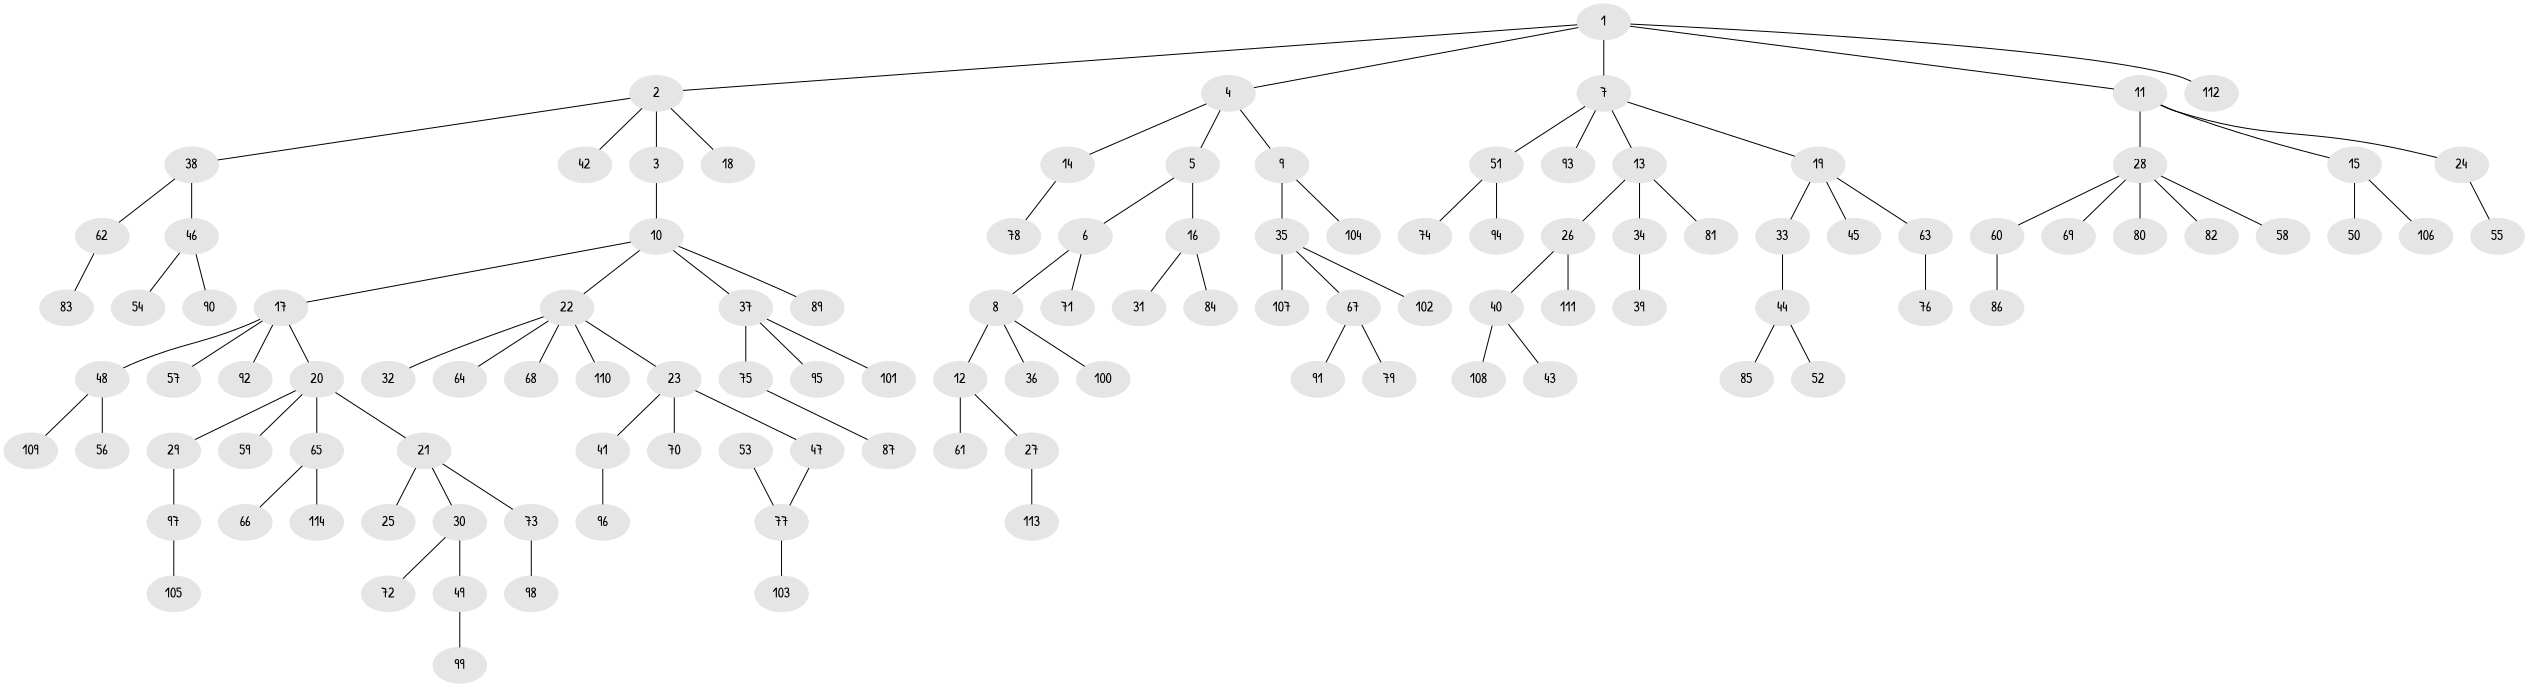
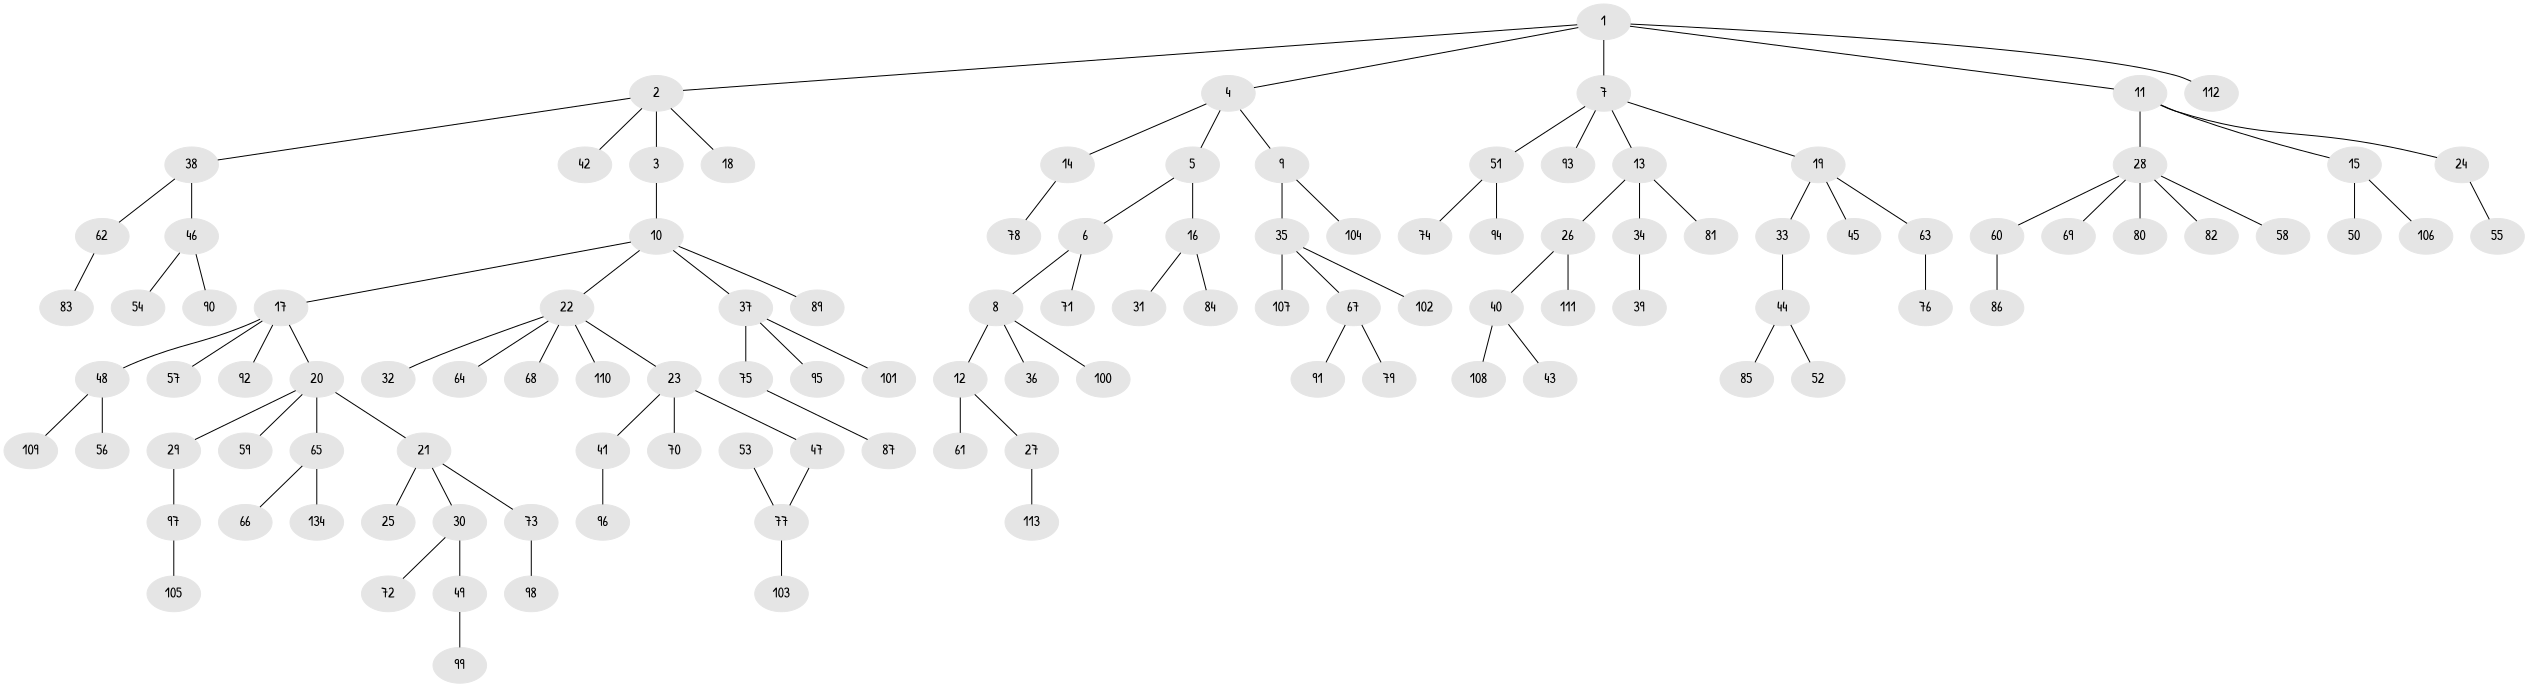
(317, 522) -> (317, 522)
